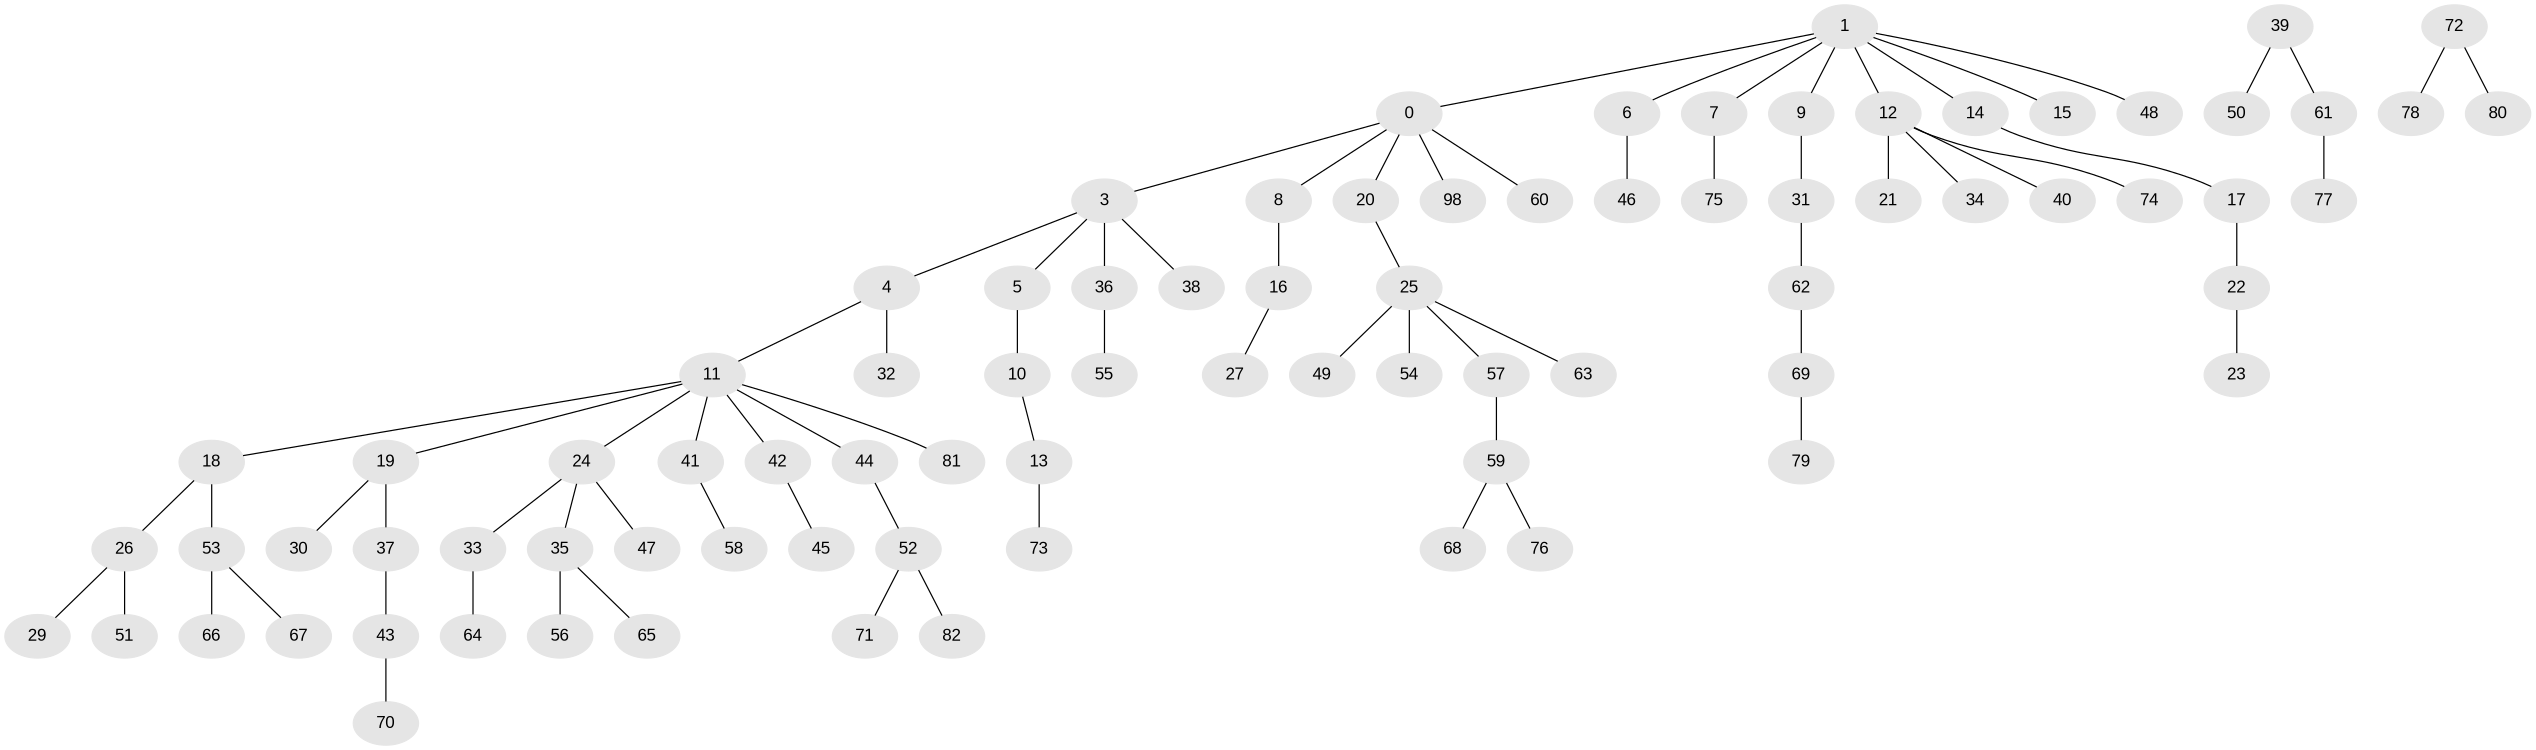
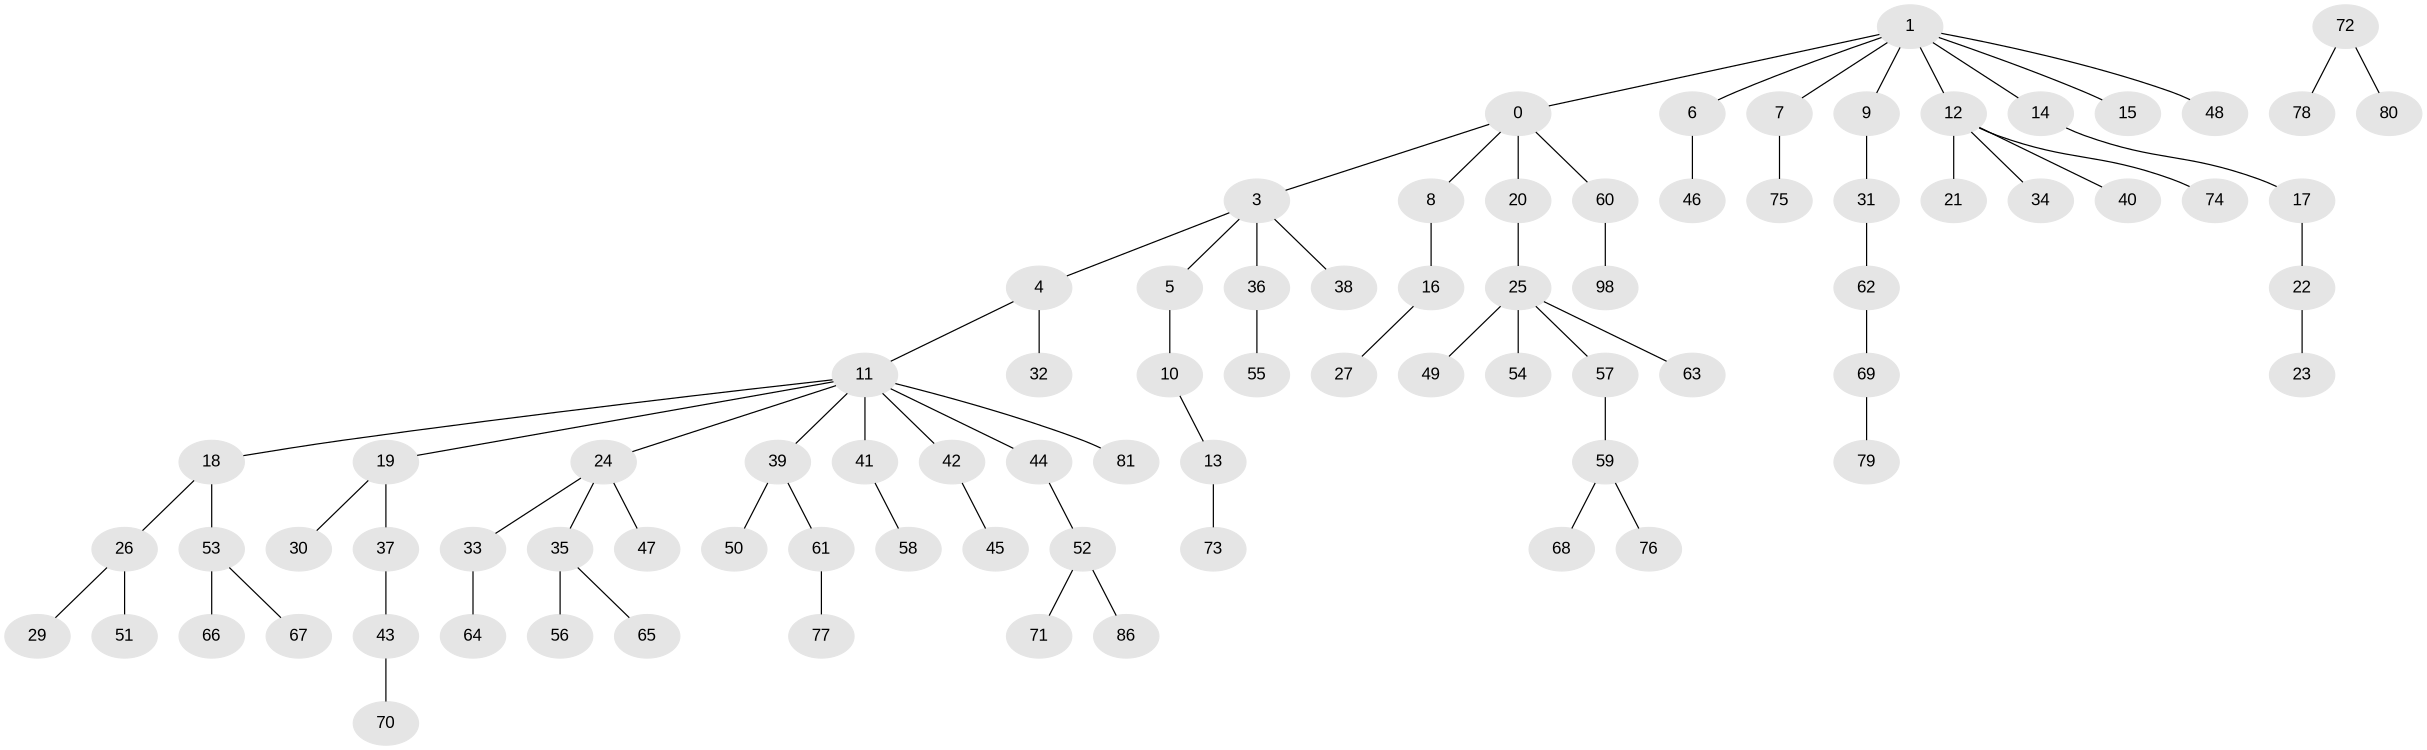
(1431, 157) -> (1605, 244)
none -> (822, 418)
(952, 636) -> (1126, 636)
